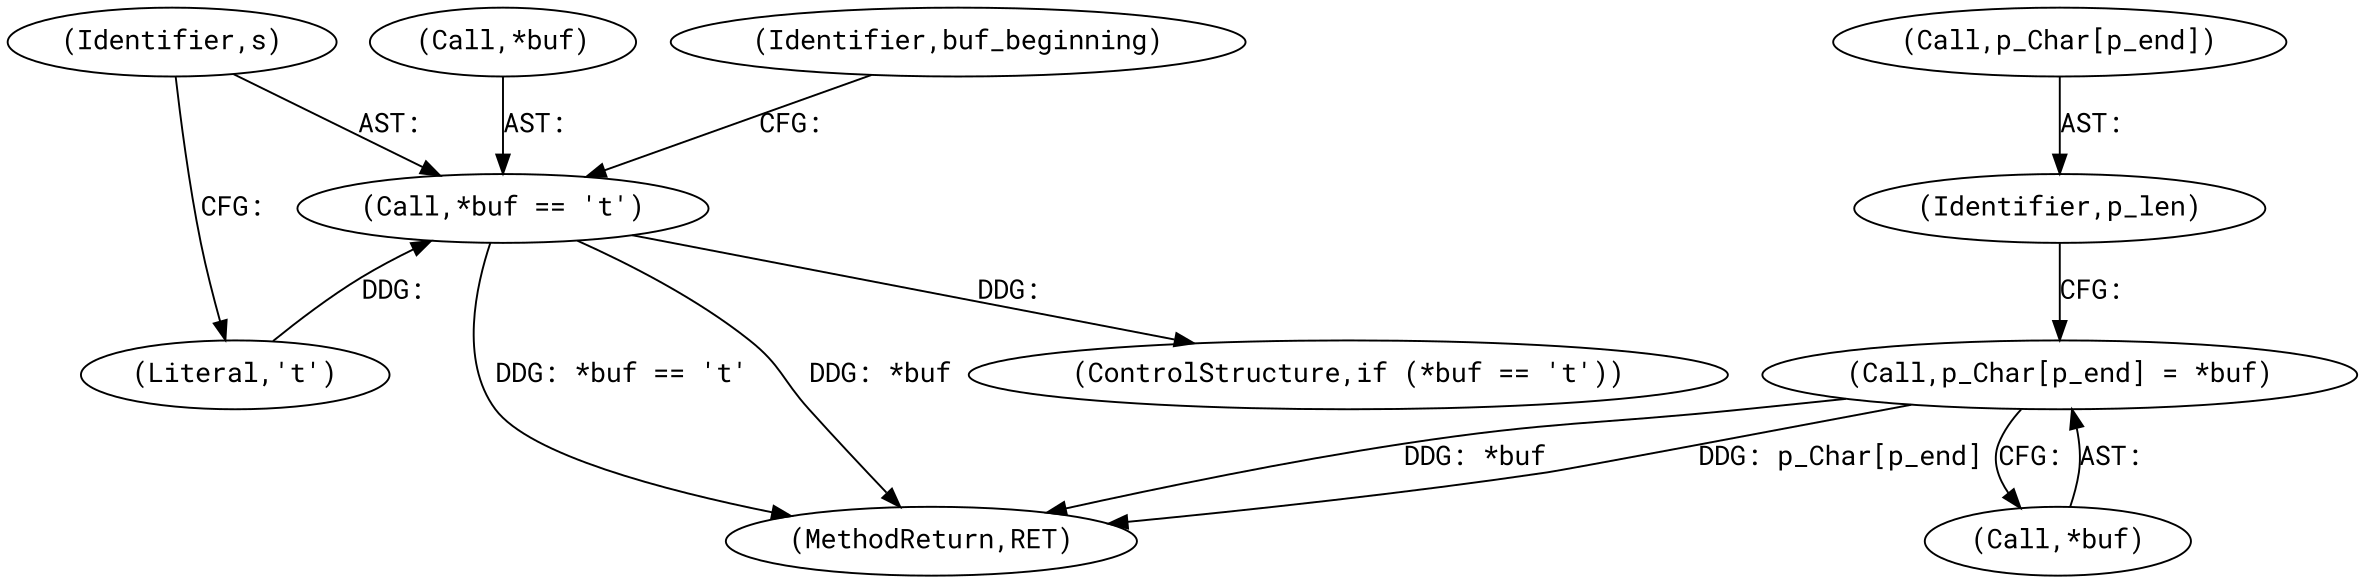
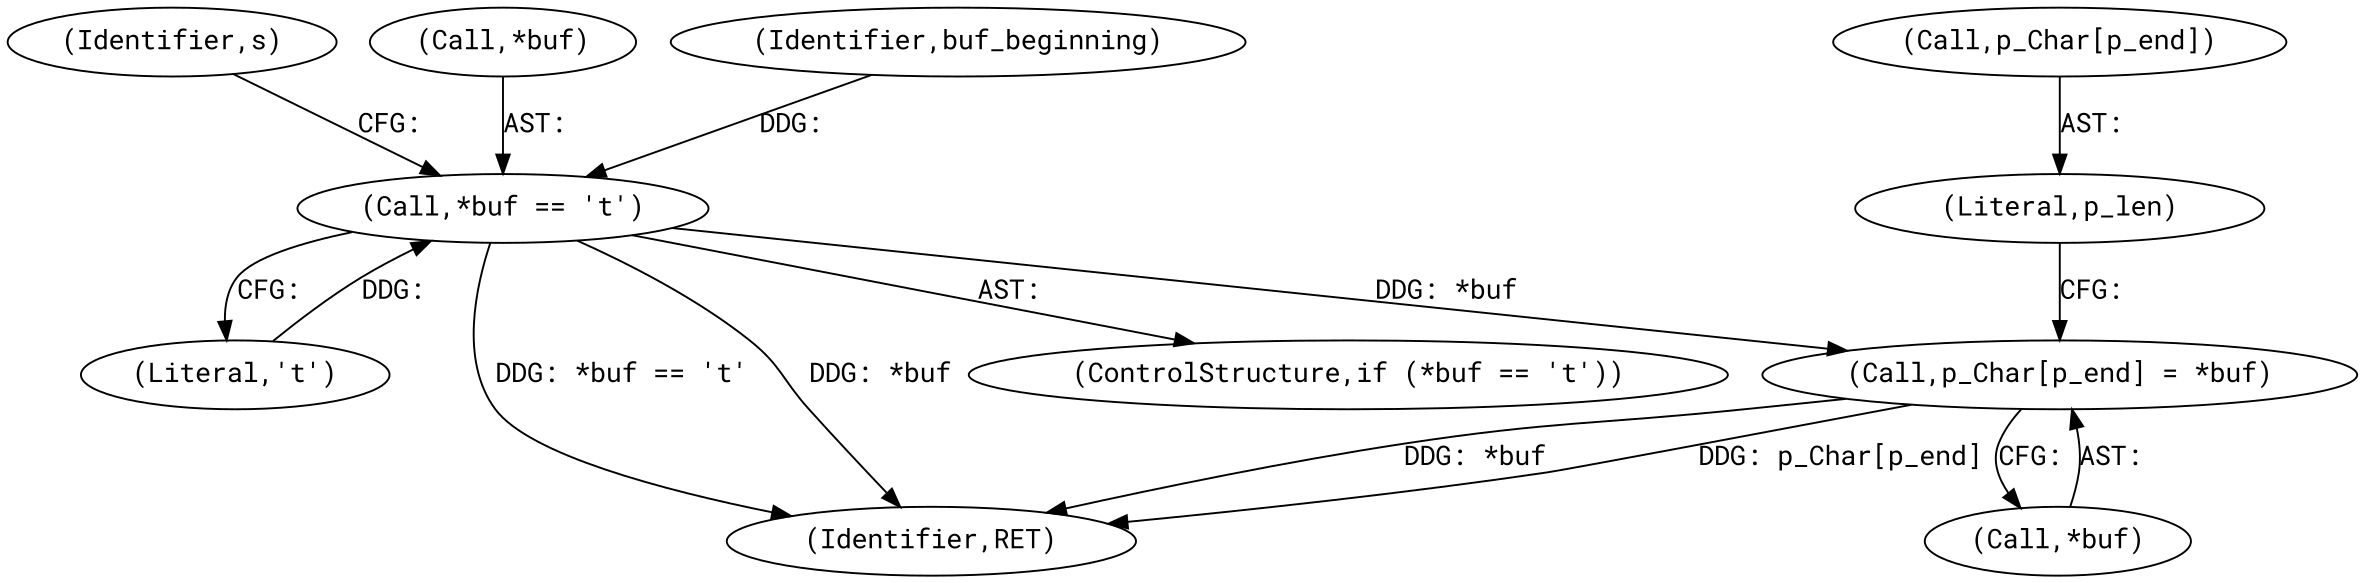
(398, 125) -> (398, 125)
(799, 125) -> (799, 125)
(193, 200) -> (270, 256)
(2060, 208) -> (2060, 208)
none -> (1250, 288)
(1017, 292) -> (1017, 292)
(931, 541) -> (931, 541)
